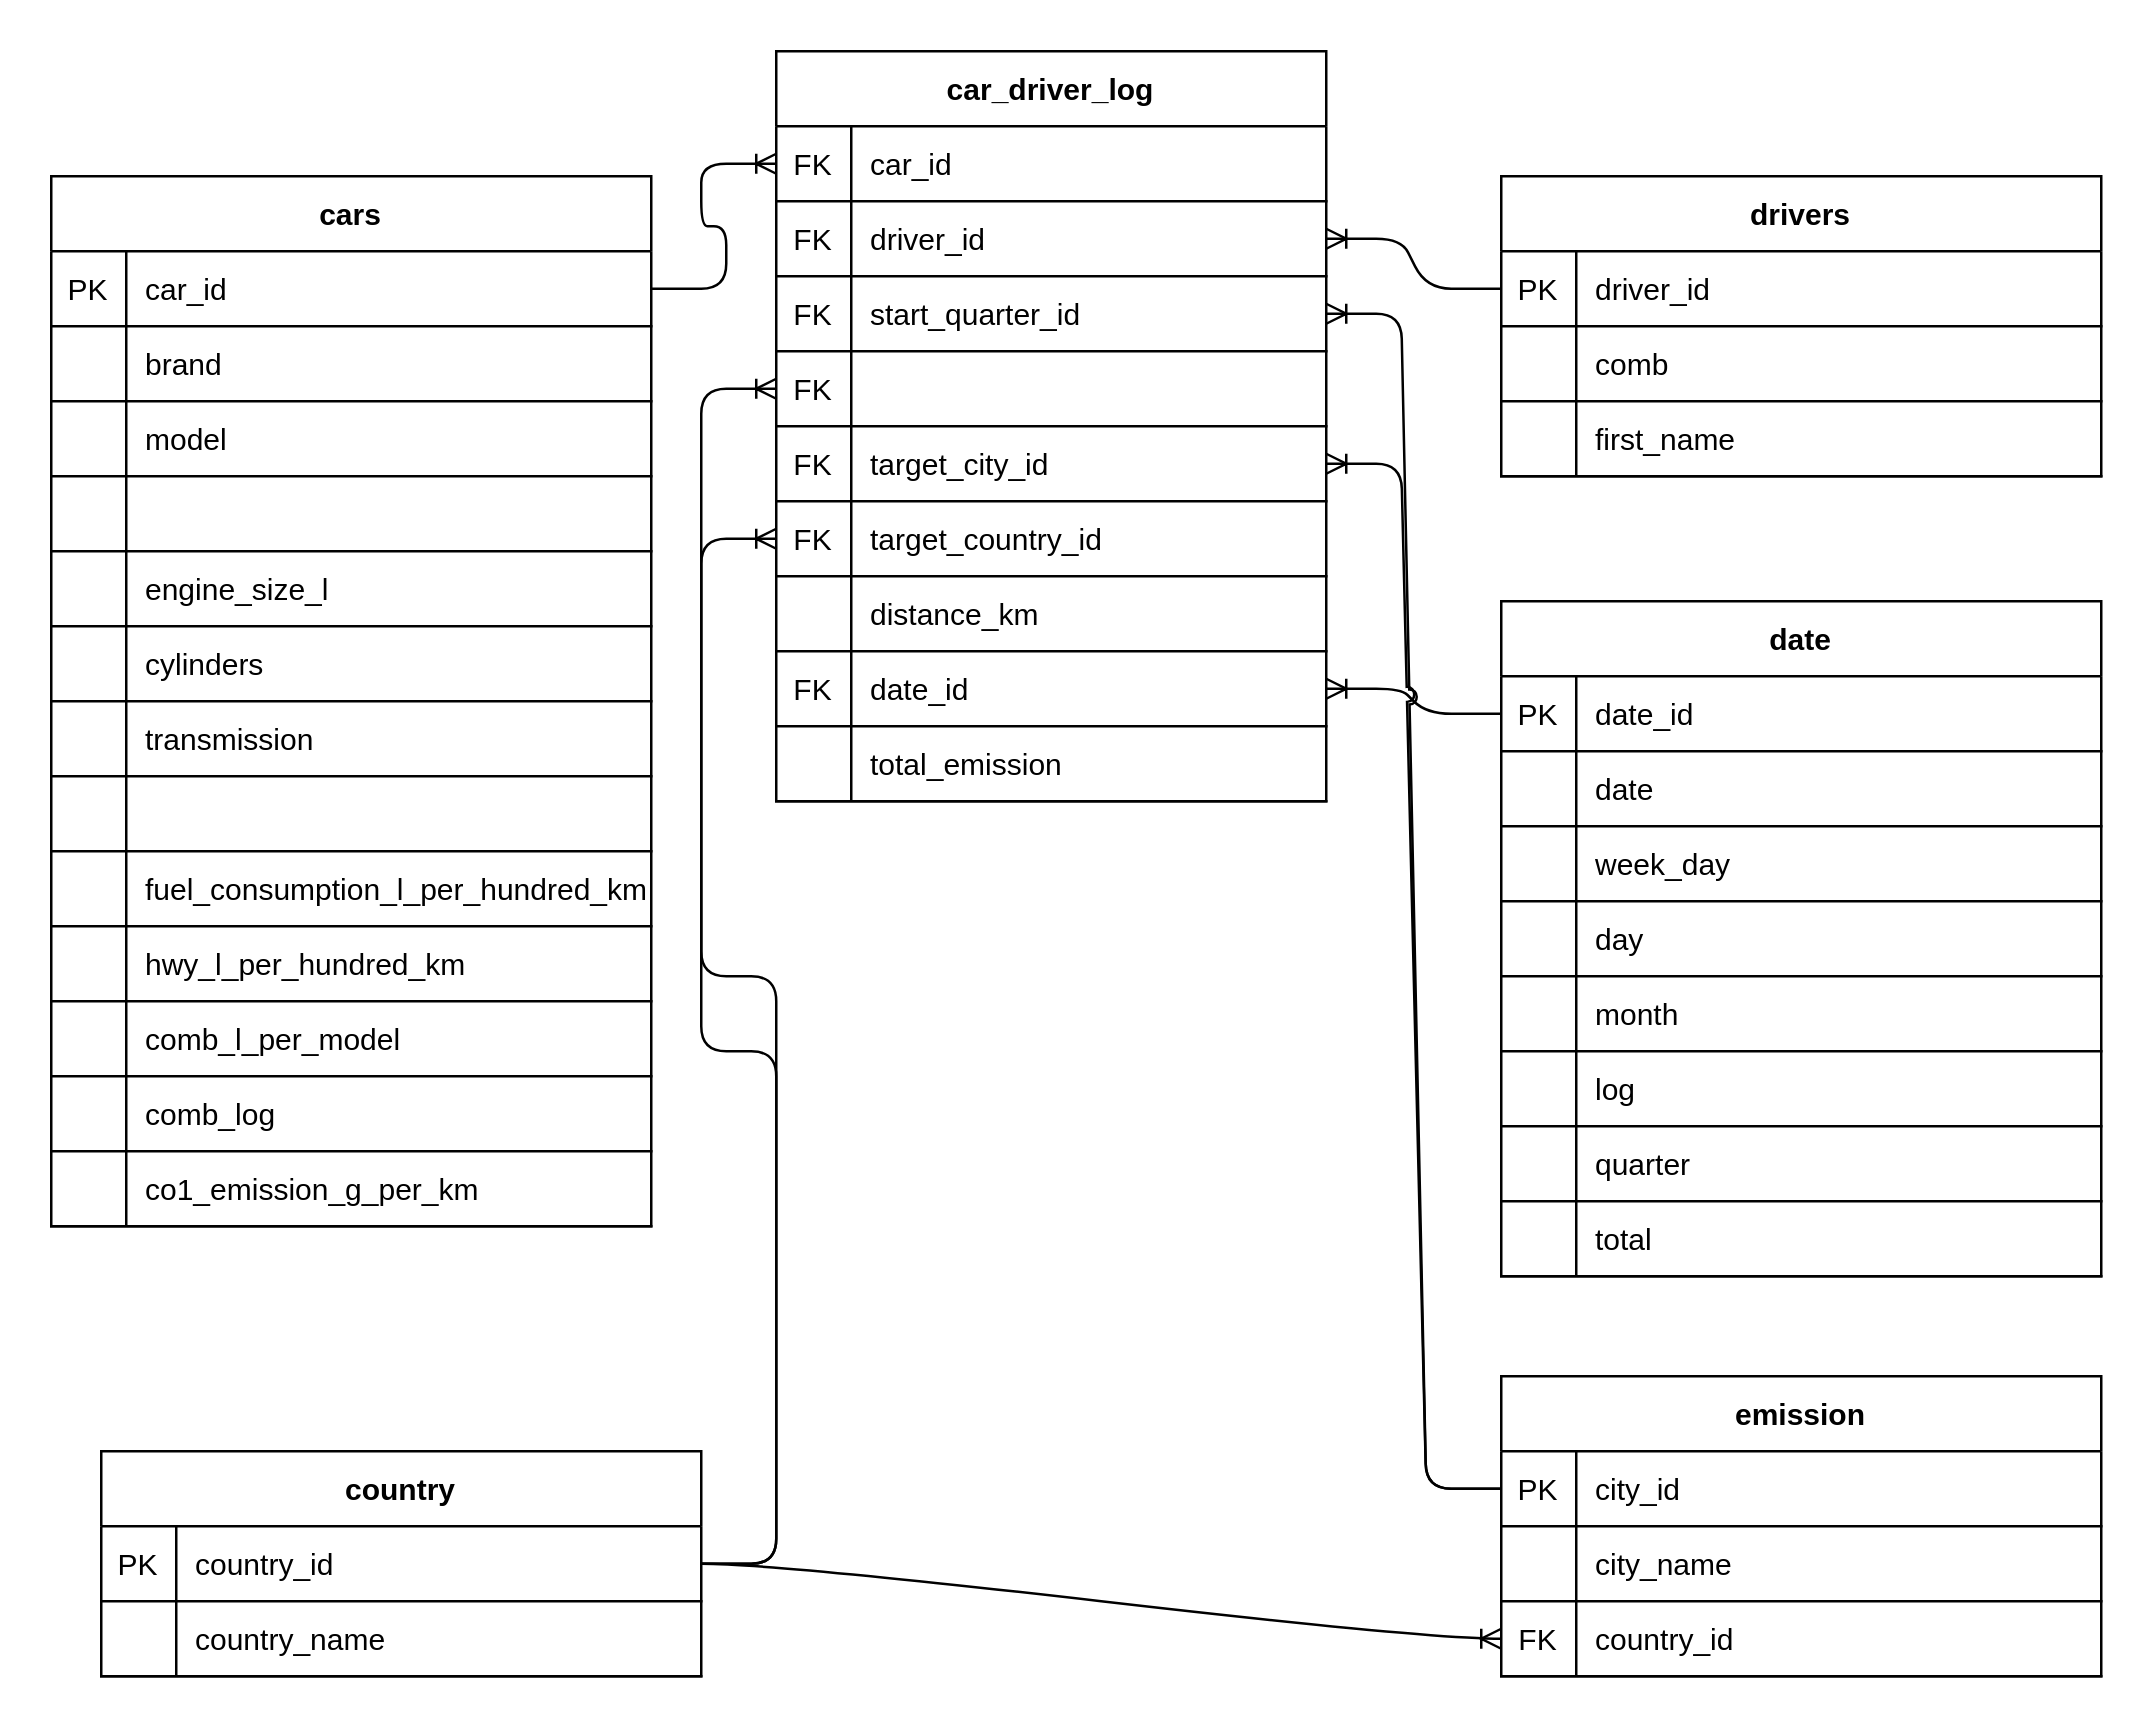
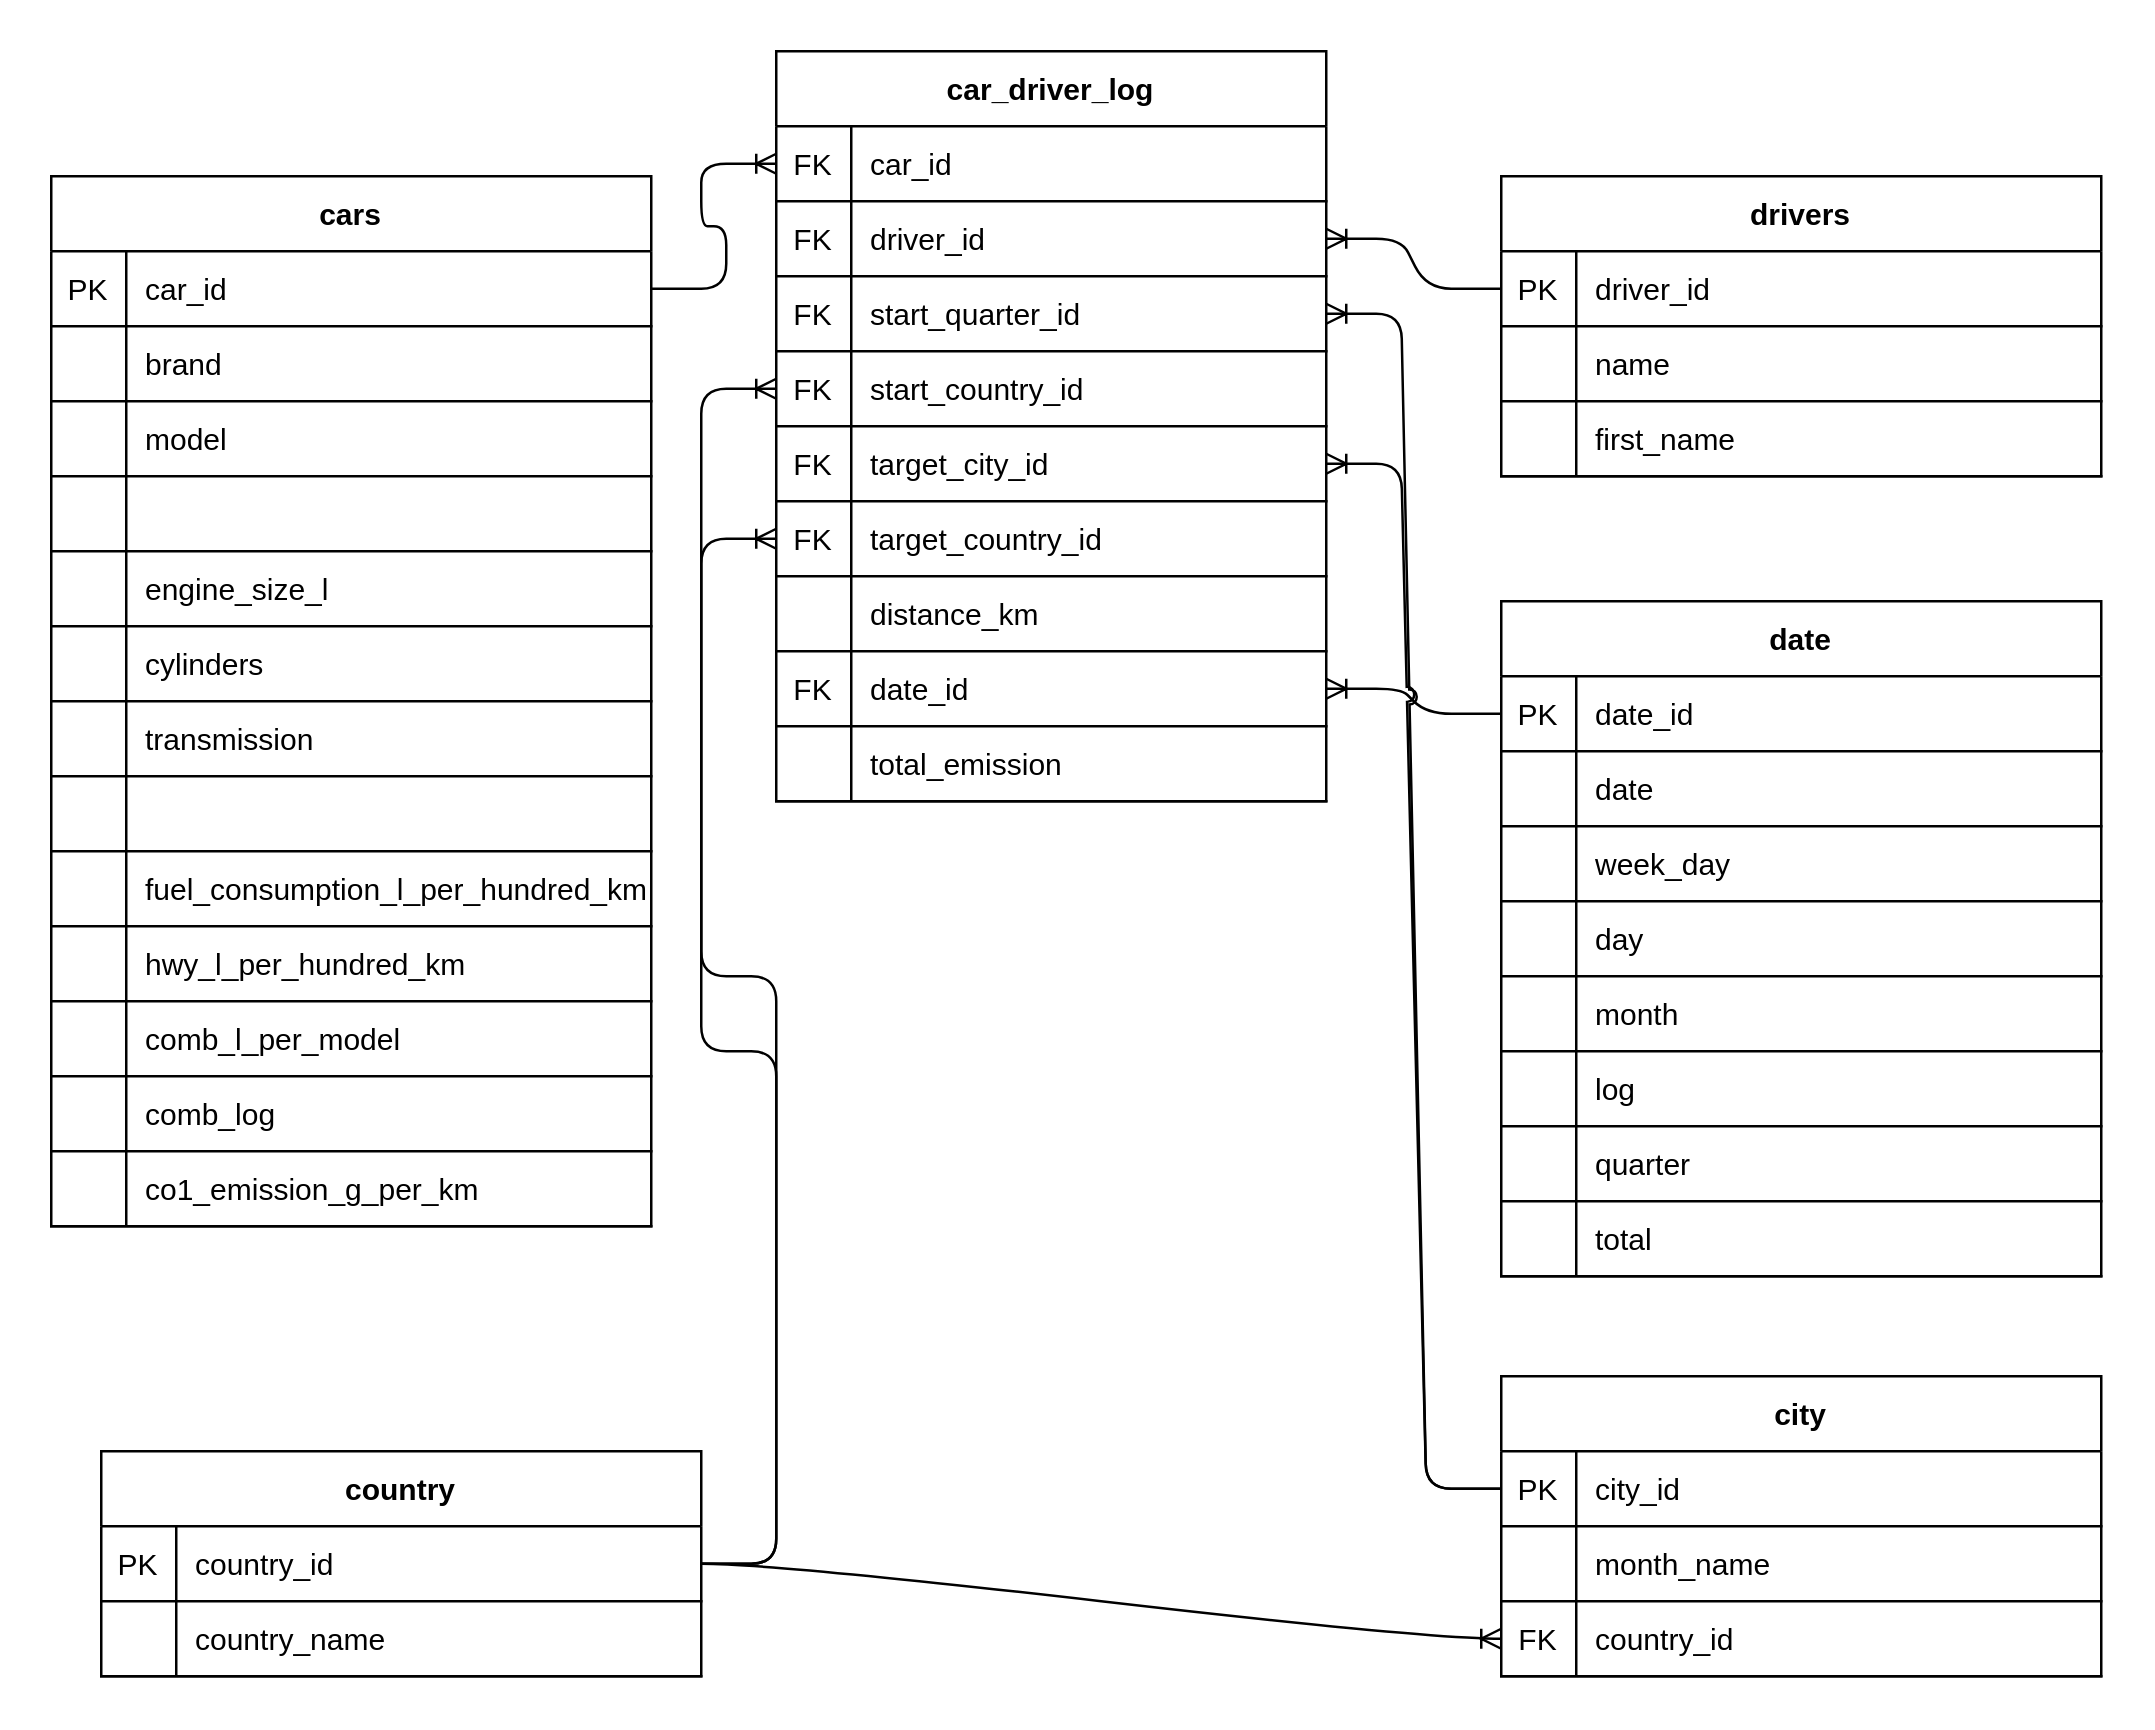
(1629, 365) -> (1629, 365)
none -> (1089, 389)
(1800, 1415) -> (1800, 1415)
(1667, 1565) -> (1679, 1565)
